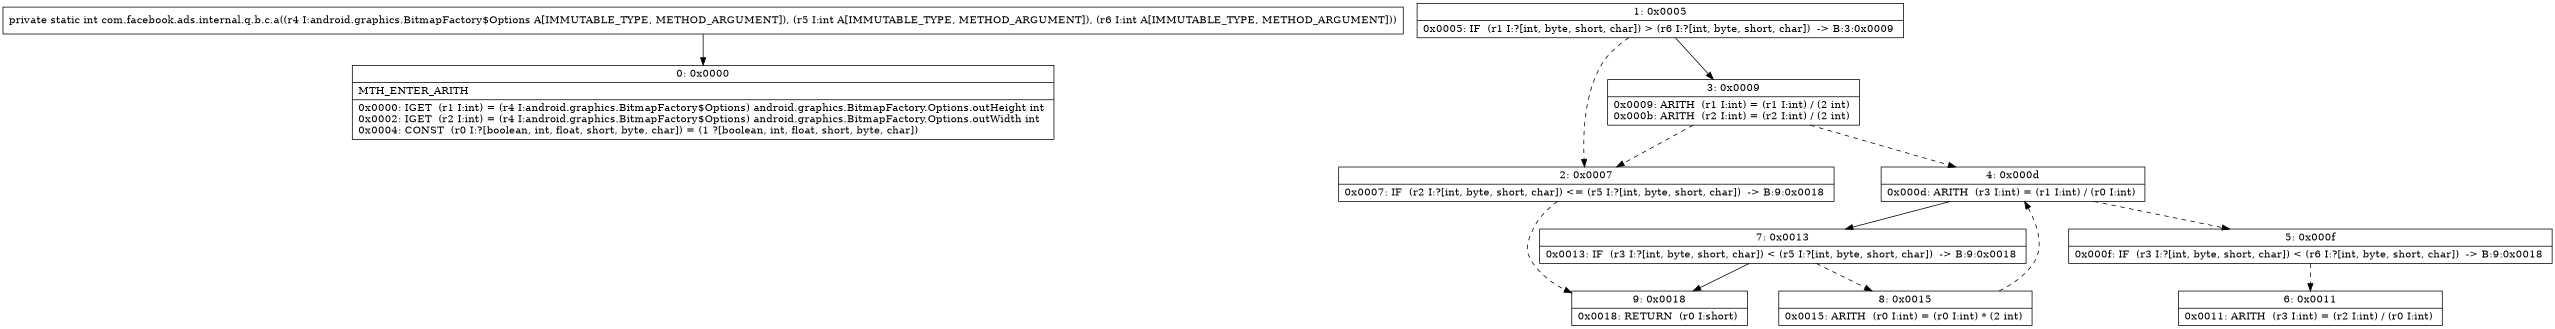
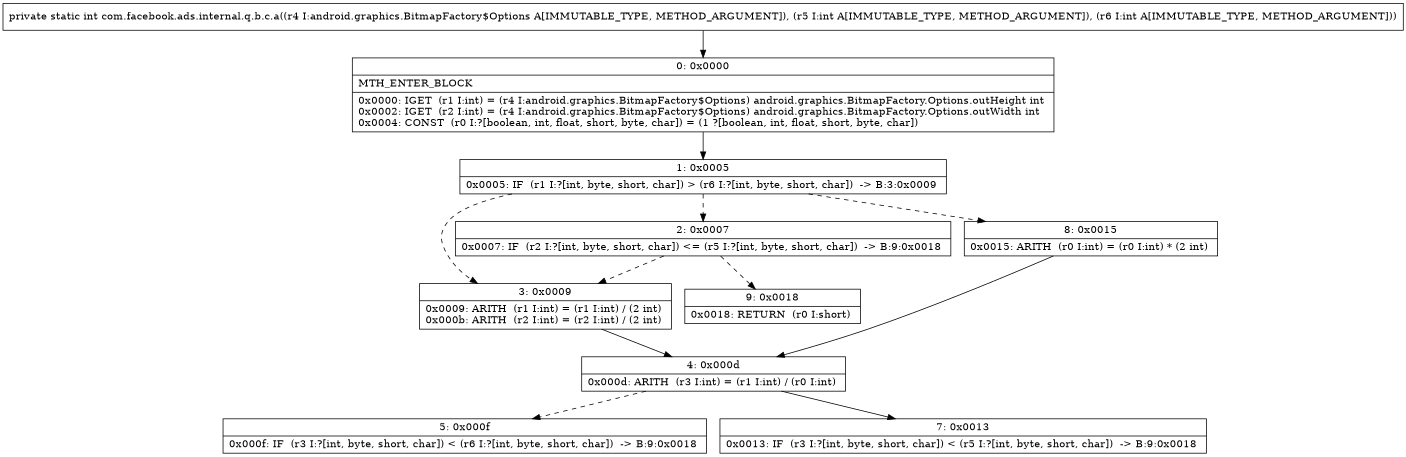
(1692, 56) -> (448, 221)
(414, 91) -> (416, 83)
none -> (703, 142)
(1658, 144) -> (635, 268)
(1879, 145) -> (633, 342)
(2037, 257) -> (920, 310)
(1725, 276) -> none
(1841, 276) -> (893, 207)
(2310, 308) -> none
